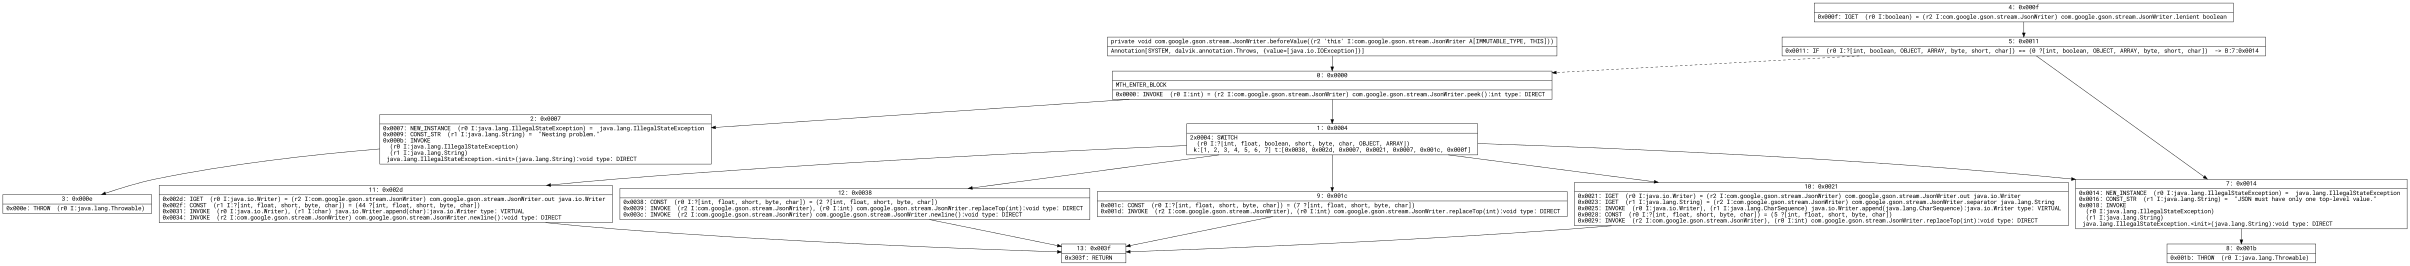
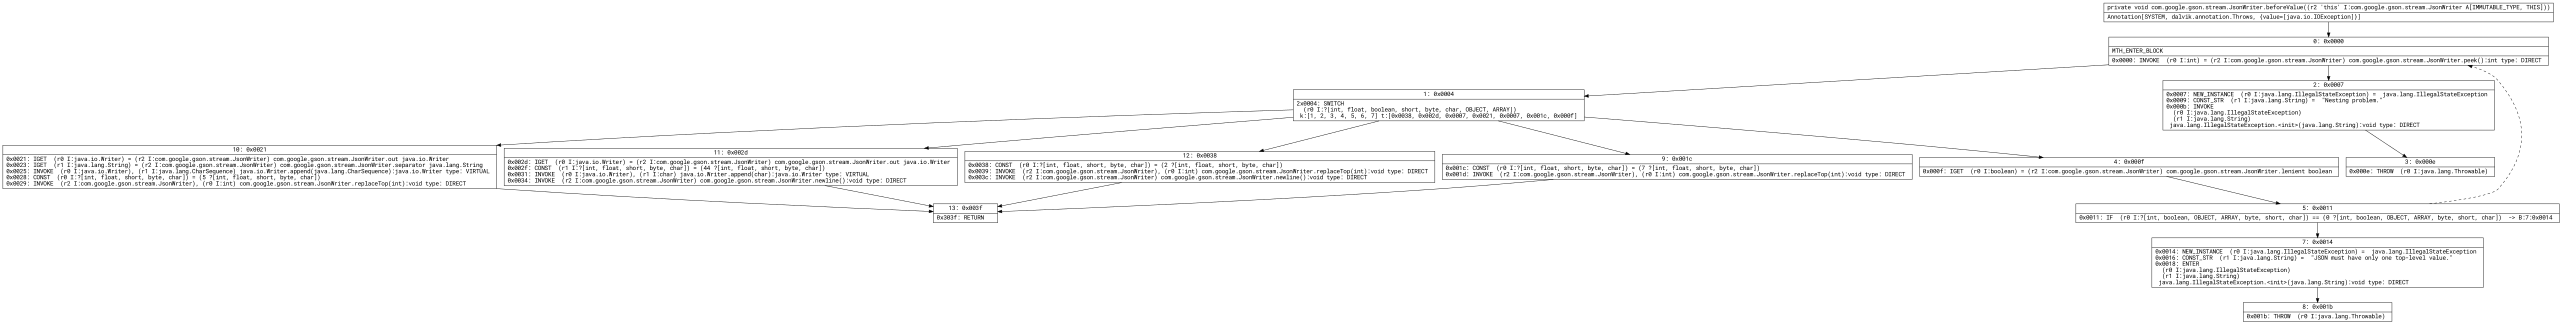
(1775, 157) -> (1812, 136)
(2106, 205) -> (2181, 264)
